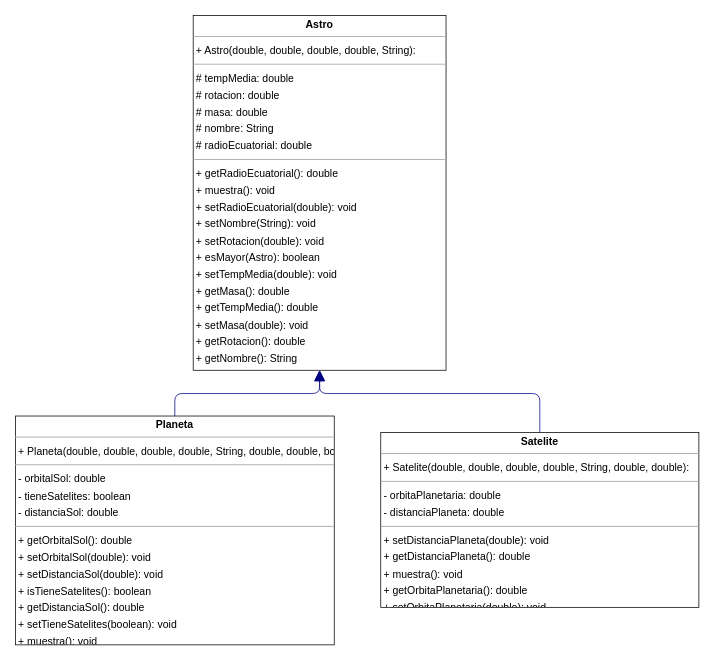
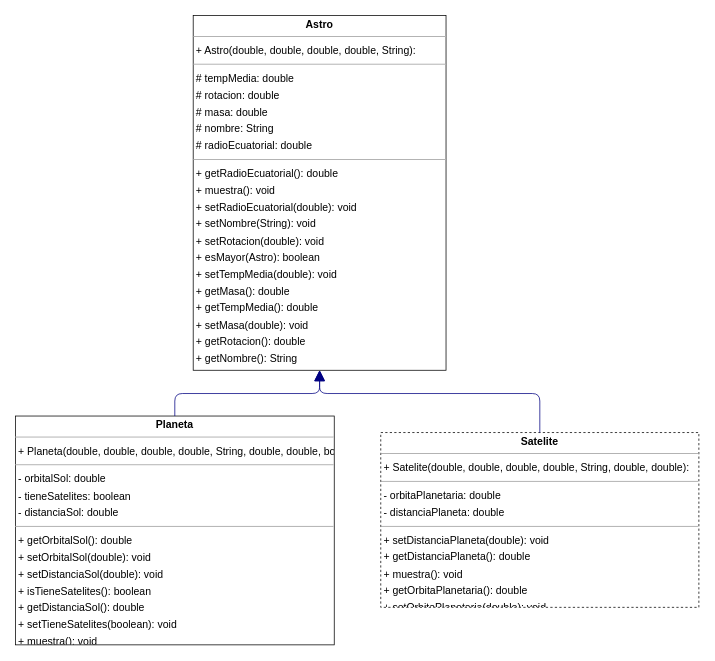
(540, 520) -> (540, 520)
